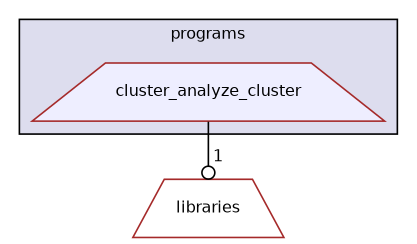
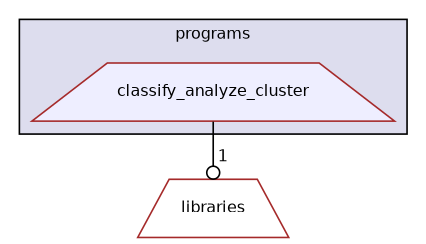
(208, 92) -> (213, 92)
